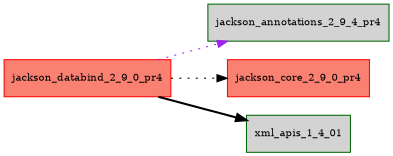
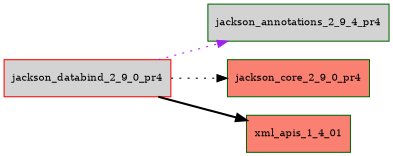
(87, 78) -> (87, 78)
(298, 78) -> (298, 78)
(298, 134) -> (298, 134)
